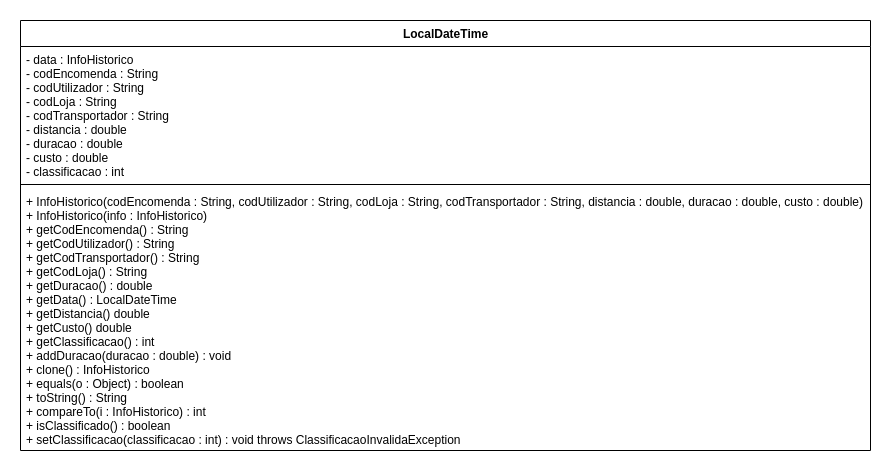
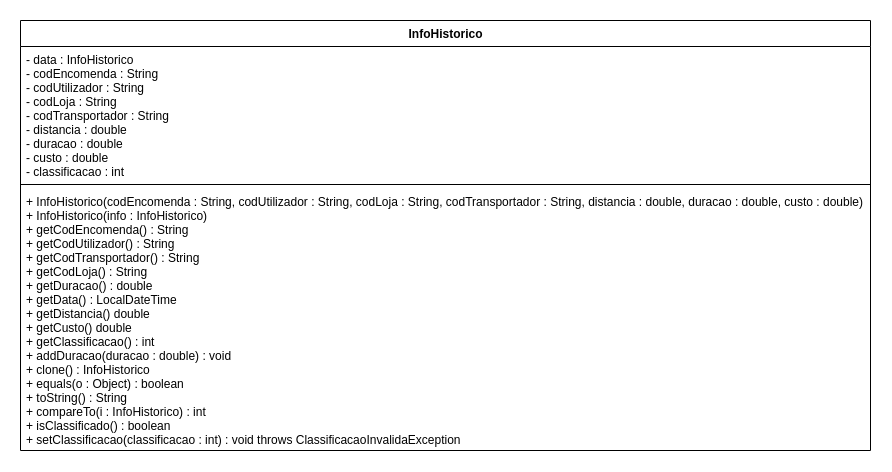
(446, 35) -> (446, 35)
